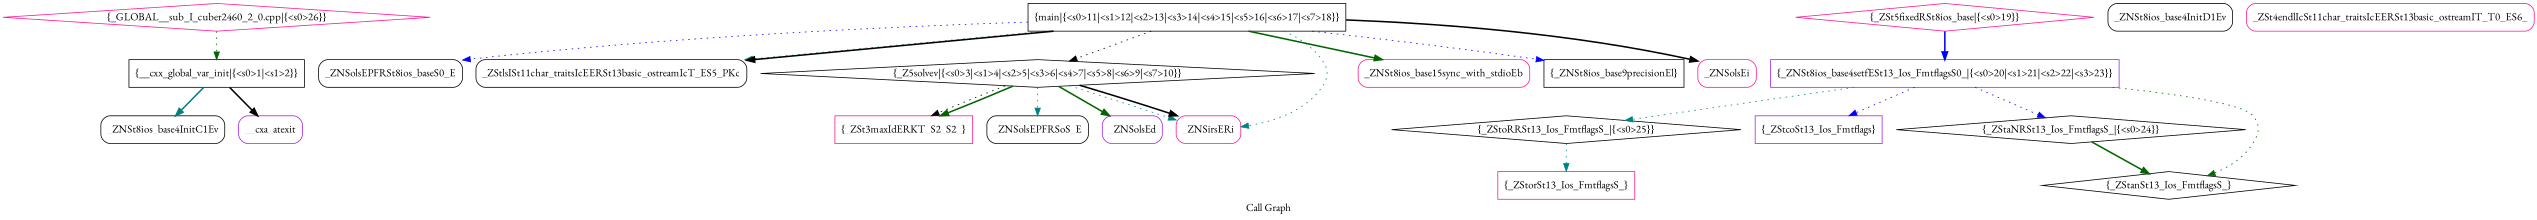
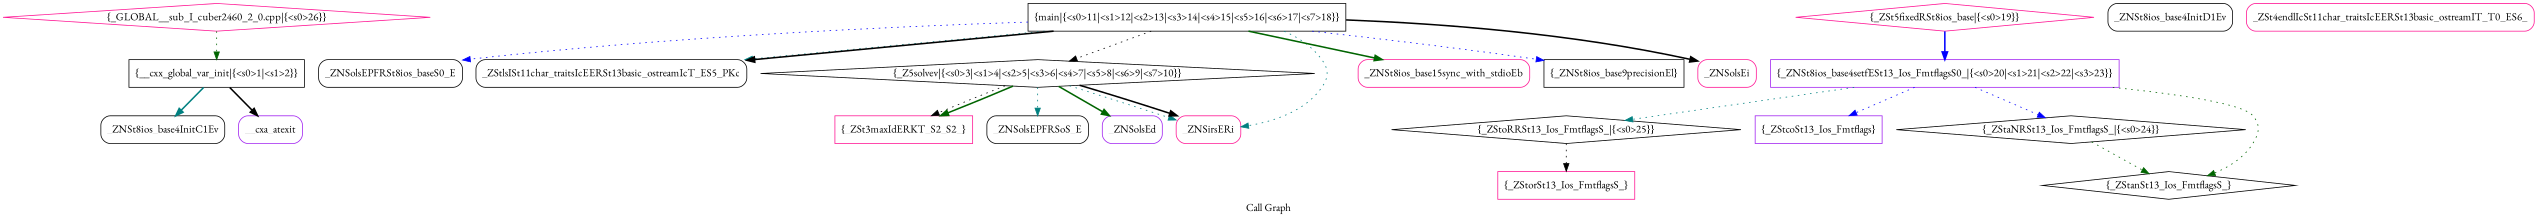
(1566, 154) -> (1566, 154)
(2117, 156) -> (2117, 156)
